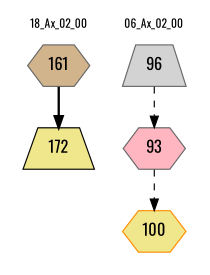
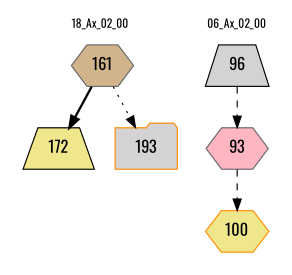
(154, 66) -> (237, 66)
none -> (146, 149)
